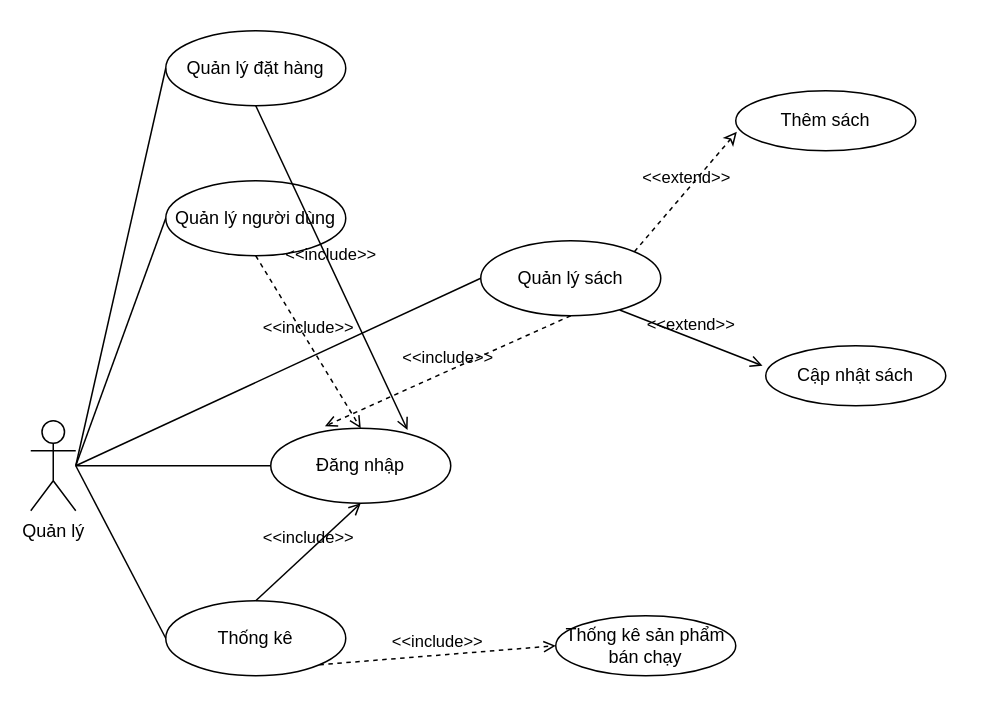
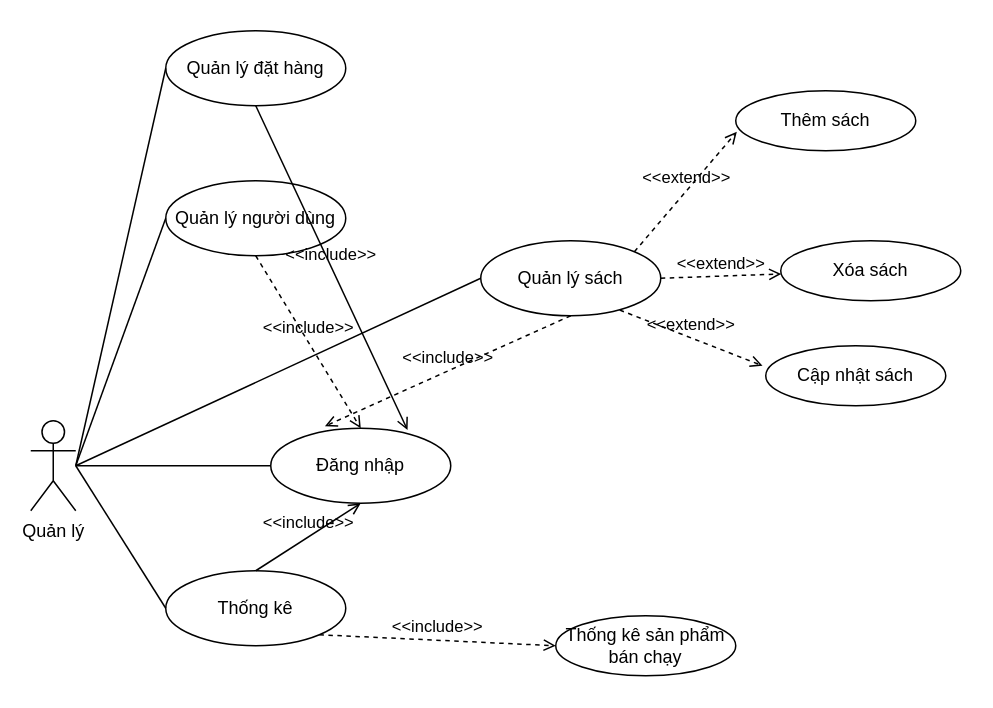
(729, 141) -> (730, 140)
none -> (871, 271)
none -> (719, 276)
(709, 345) -> (709, 345)
(256, 638) -> (256, 608)
